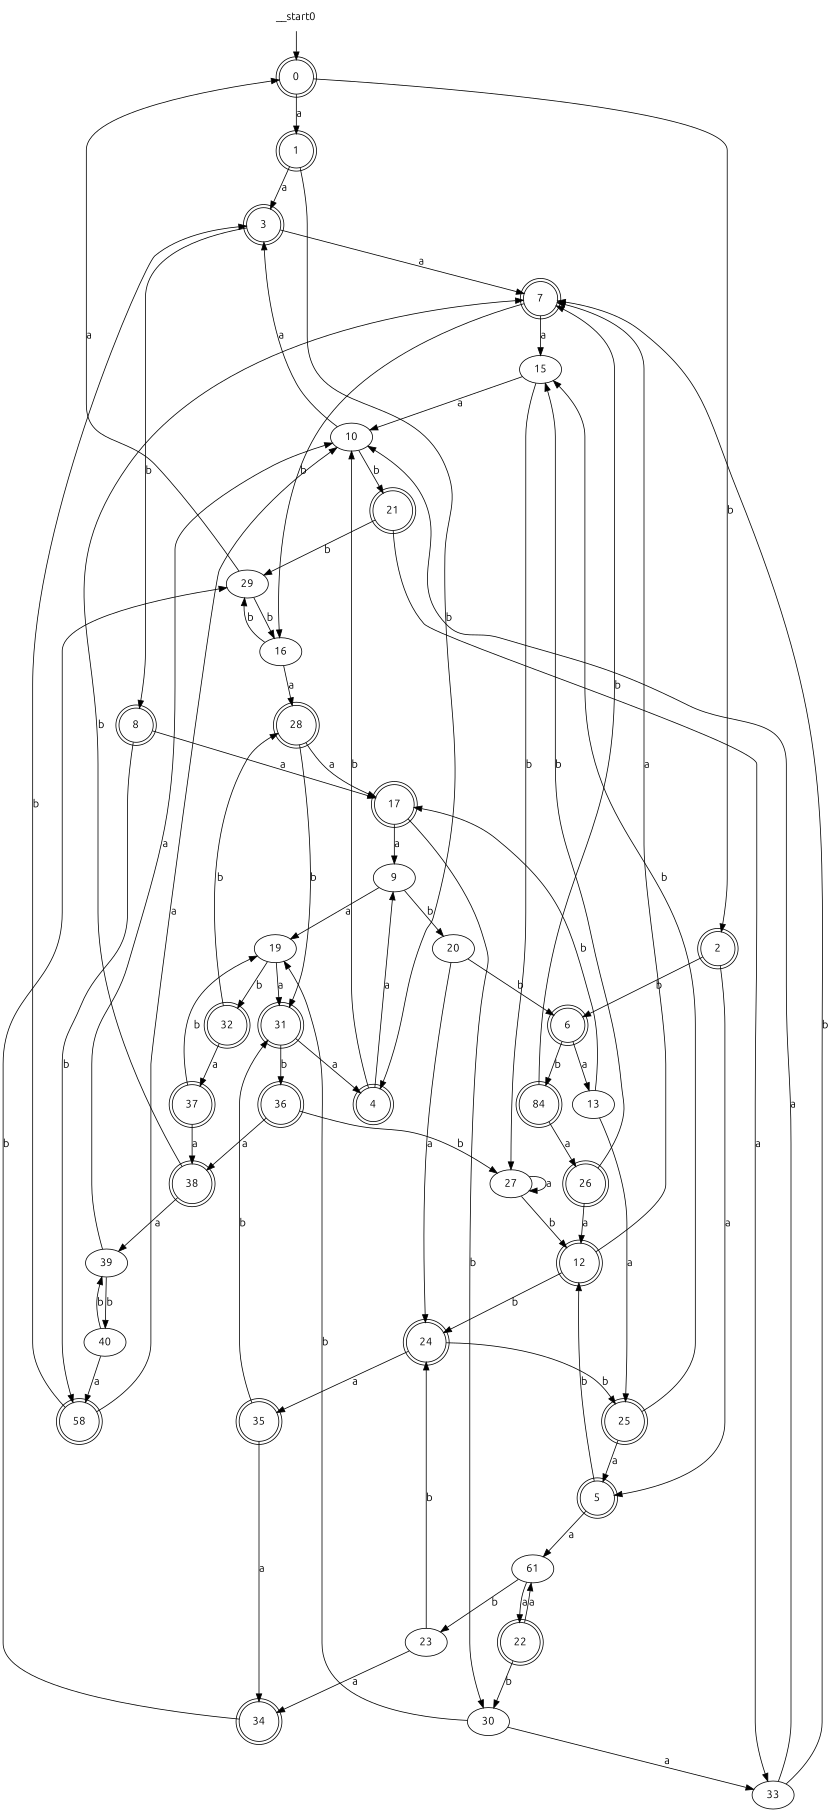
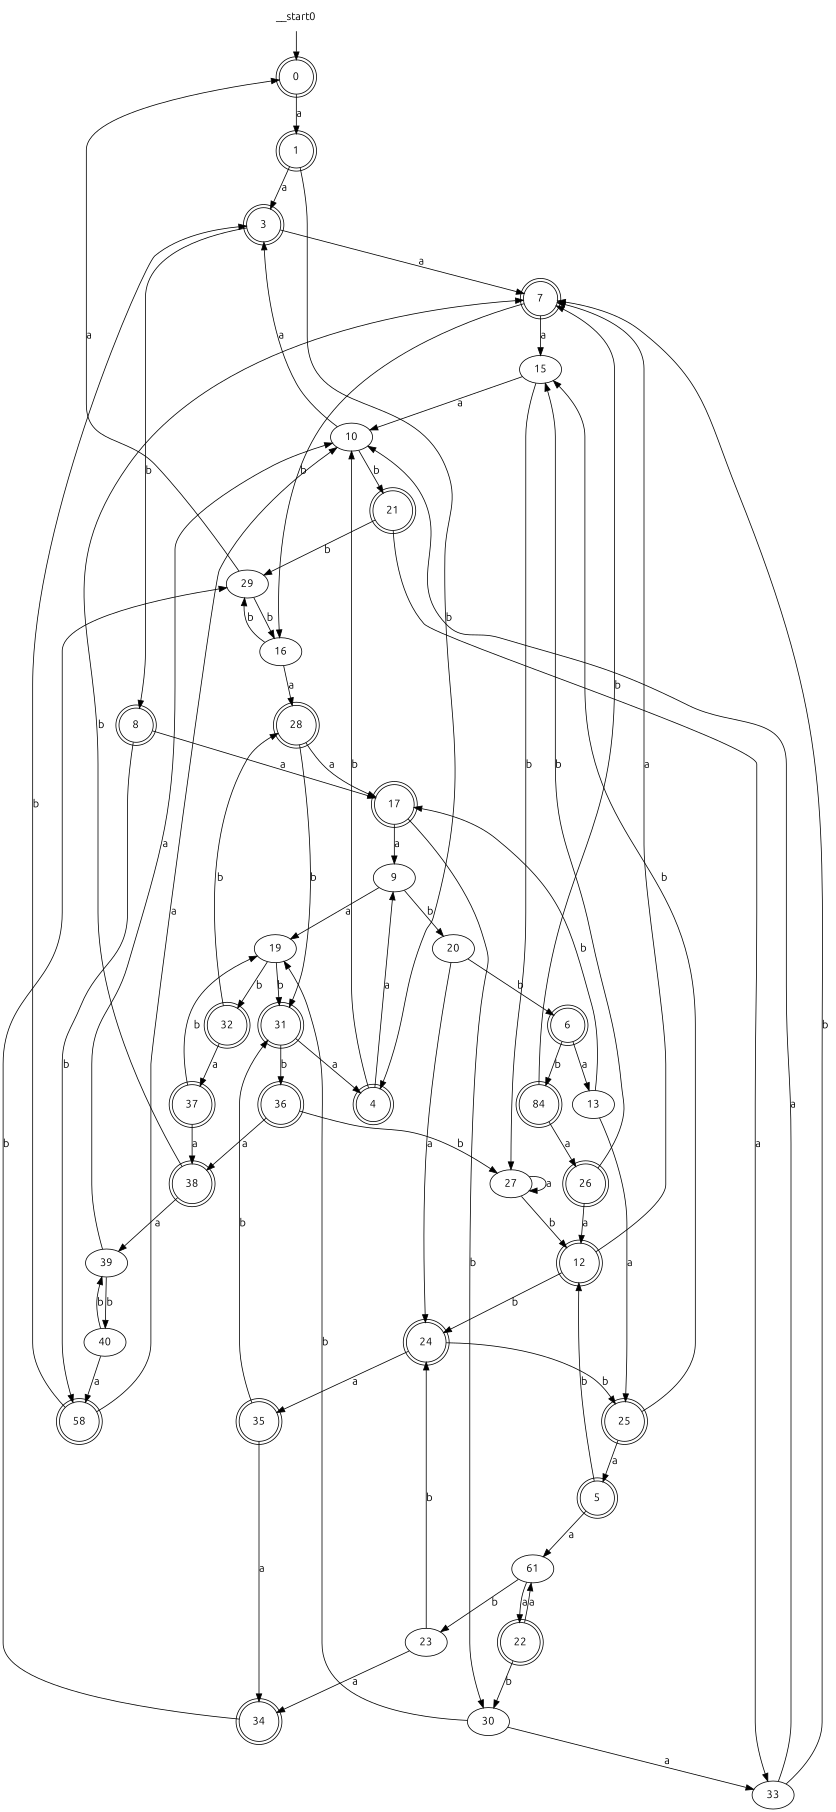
(718, 949) -> none
(281, 986) -> (281, 986)
